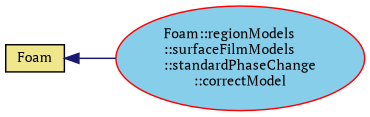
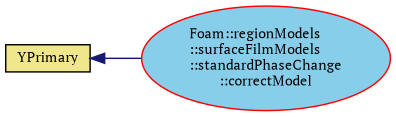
(35, 58) -> (48, 58)
